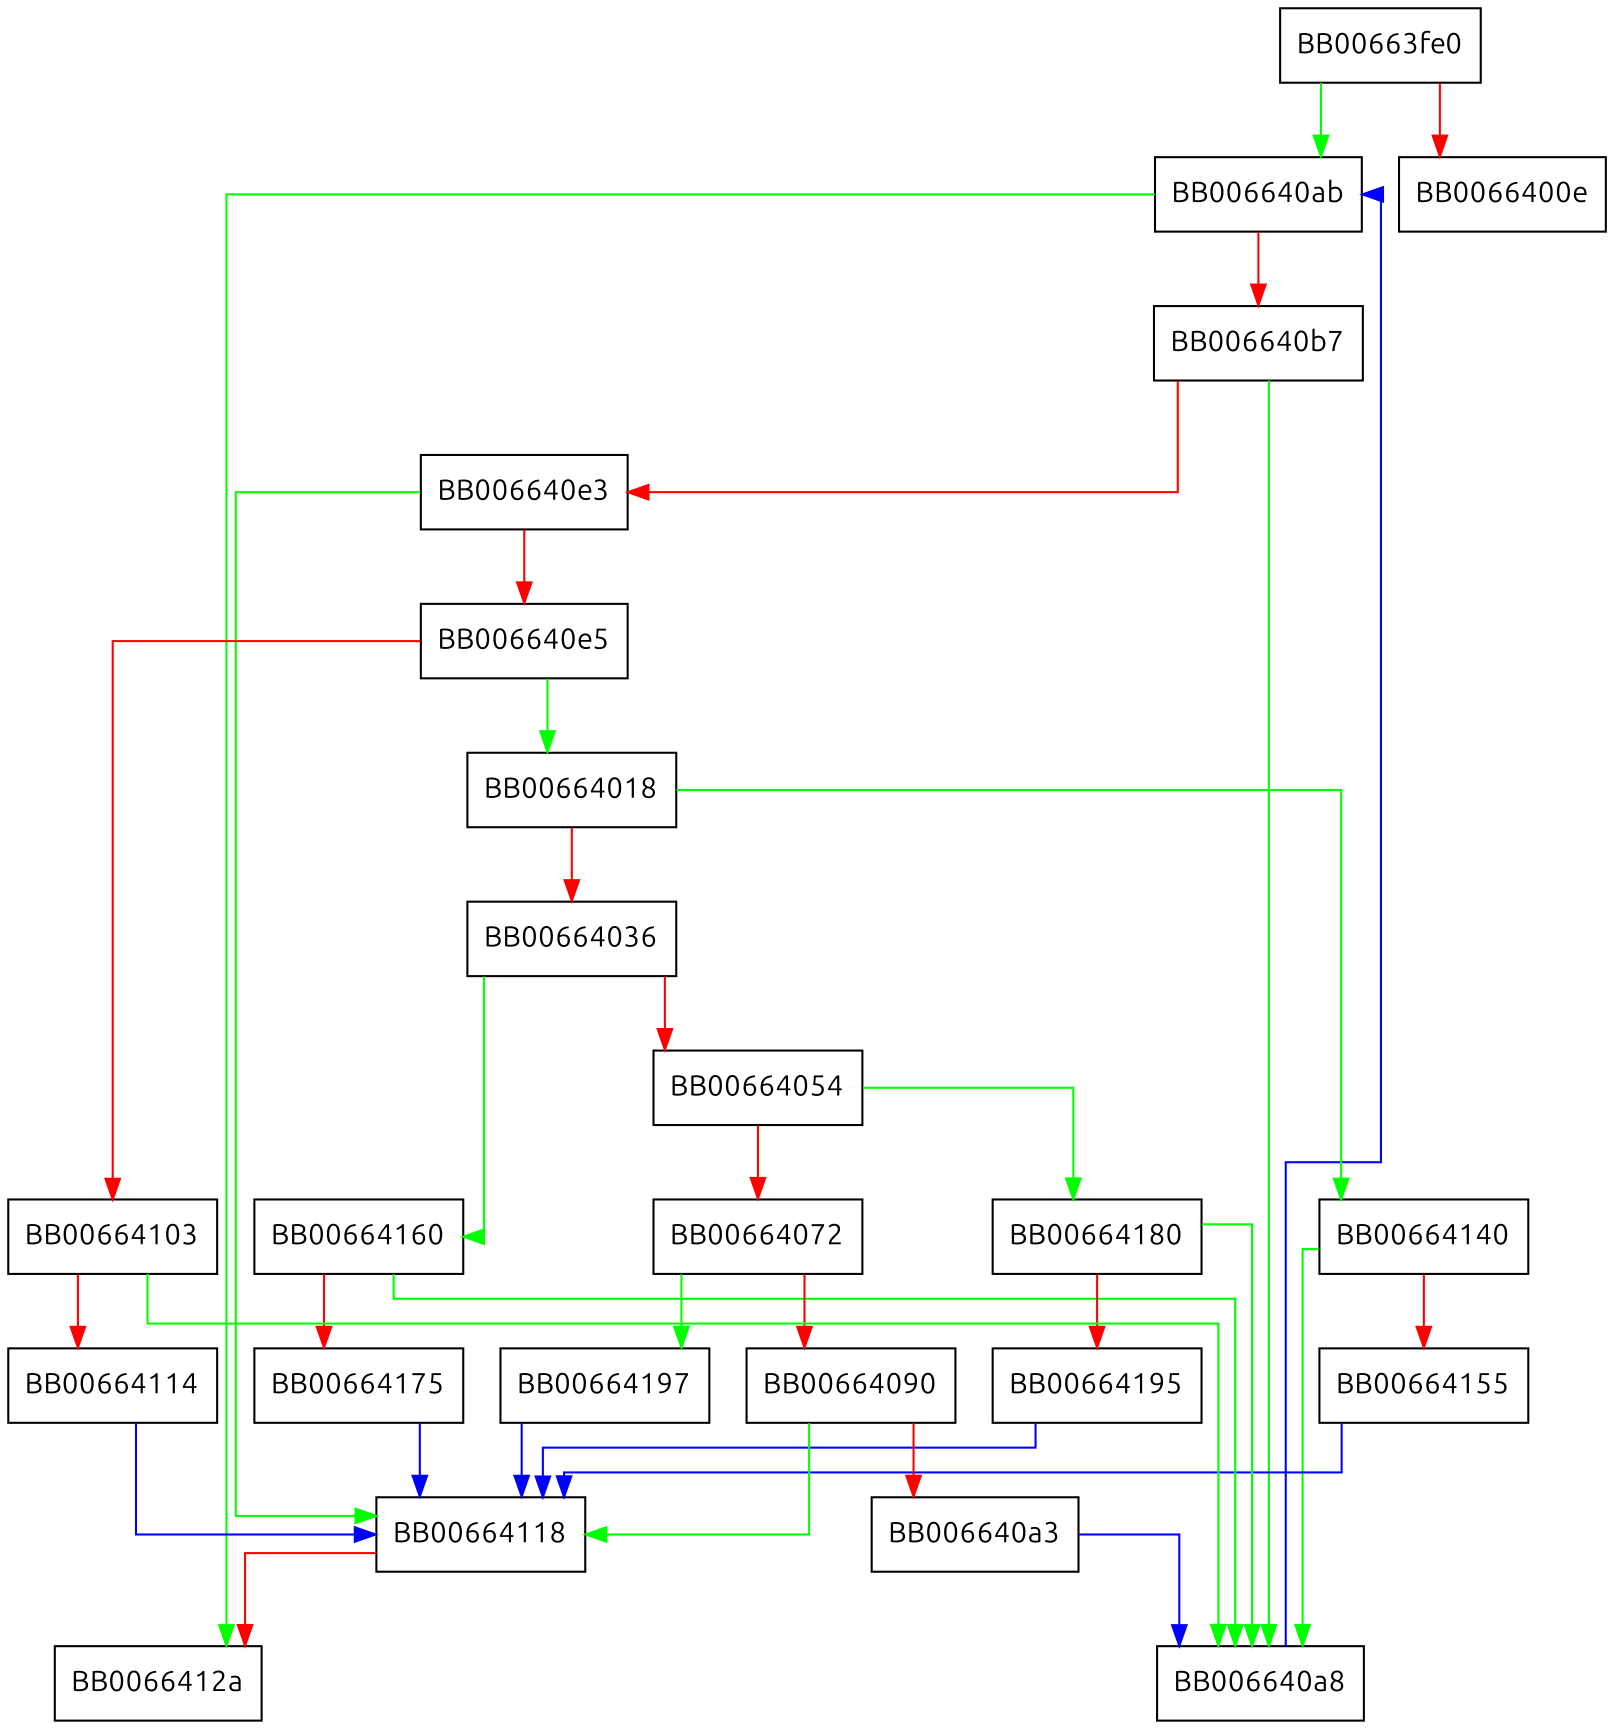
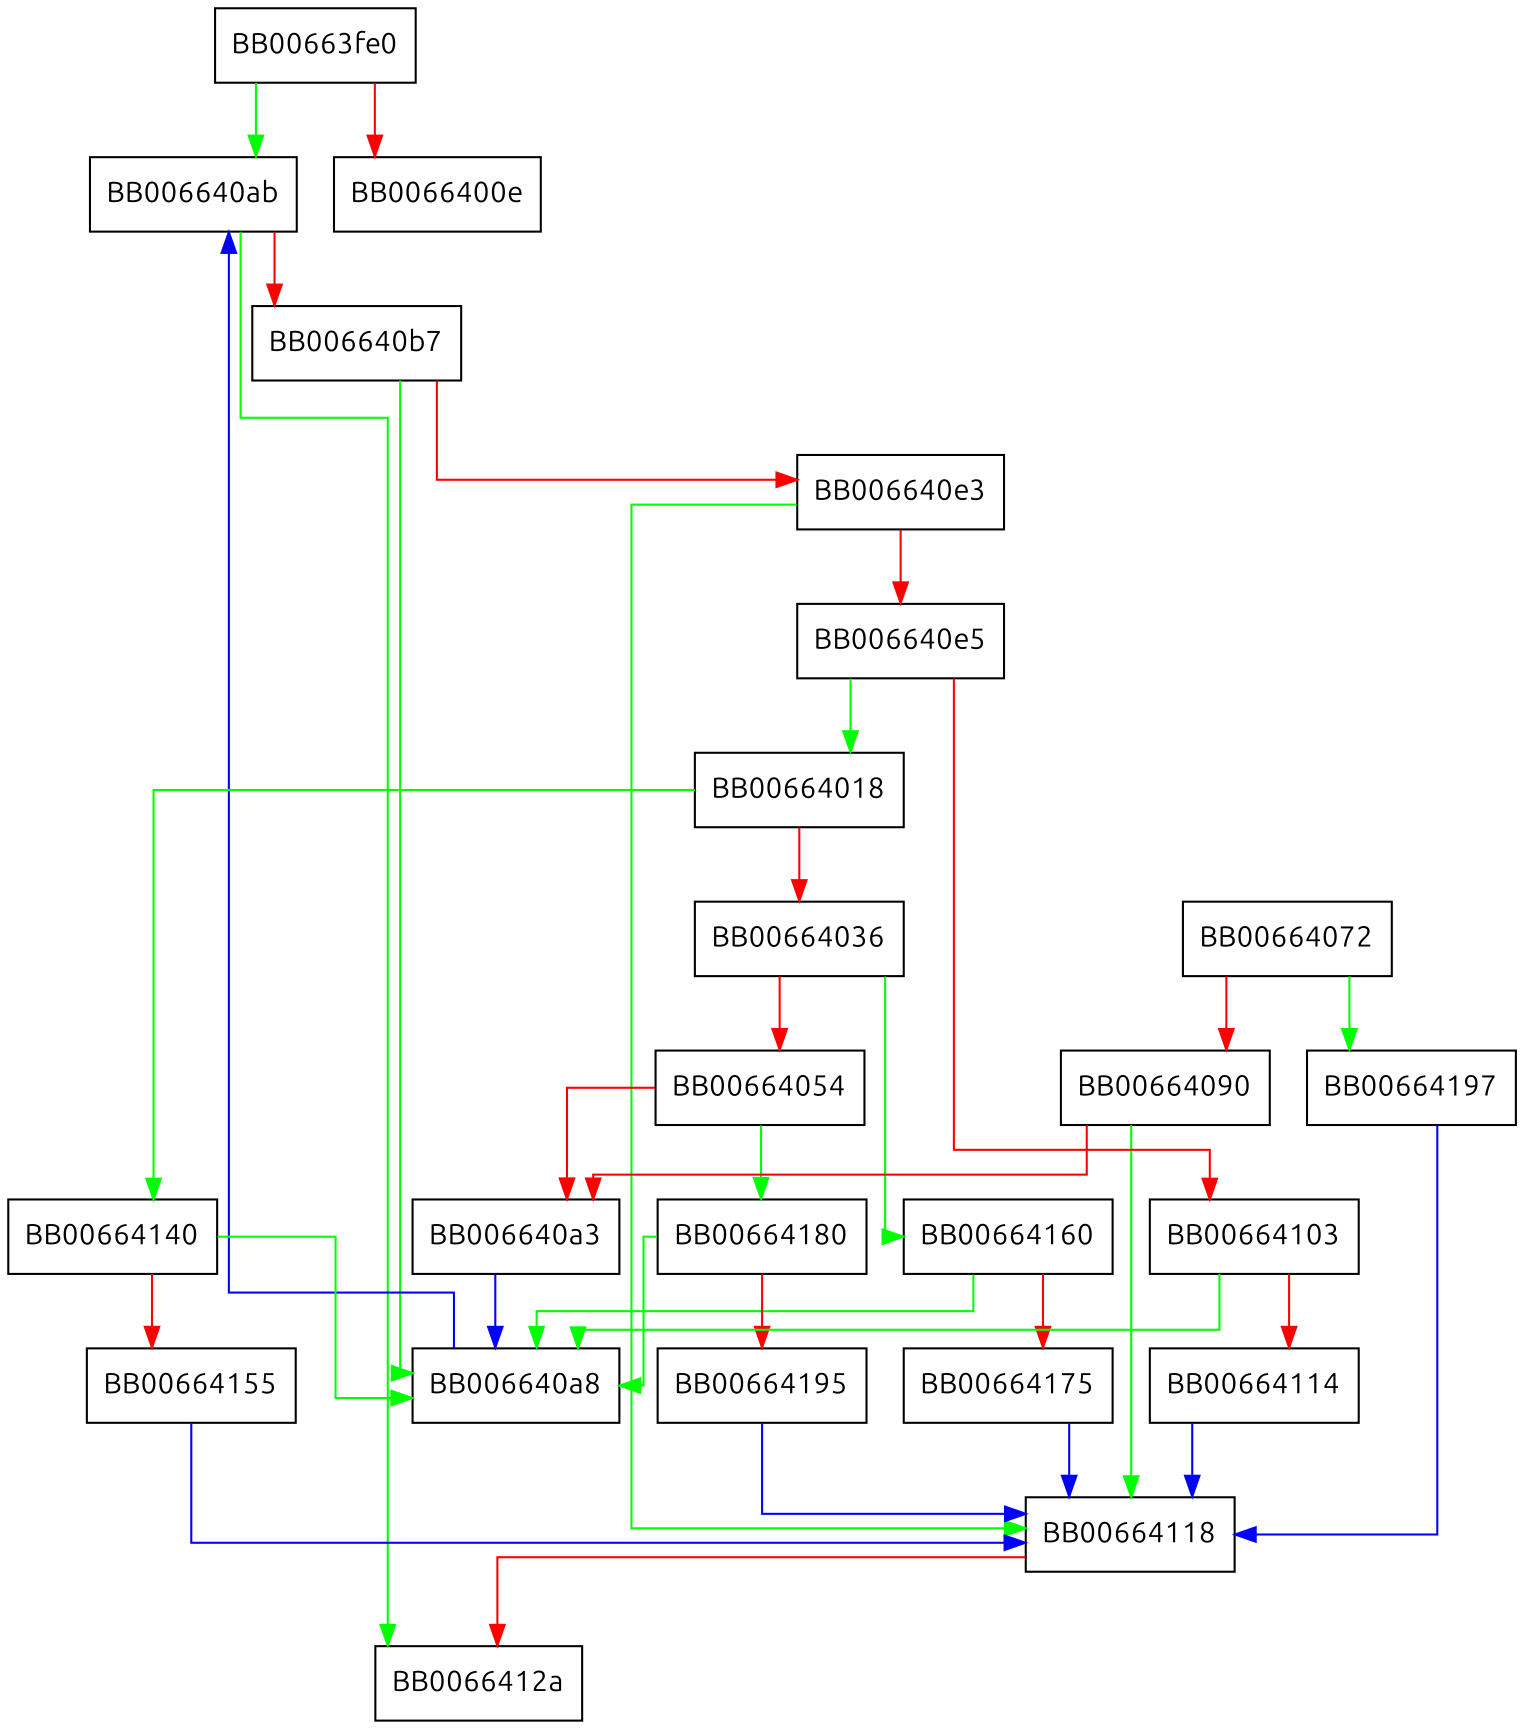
(758, 1152) -> (567, 1089)
